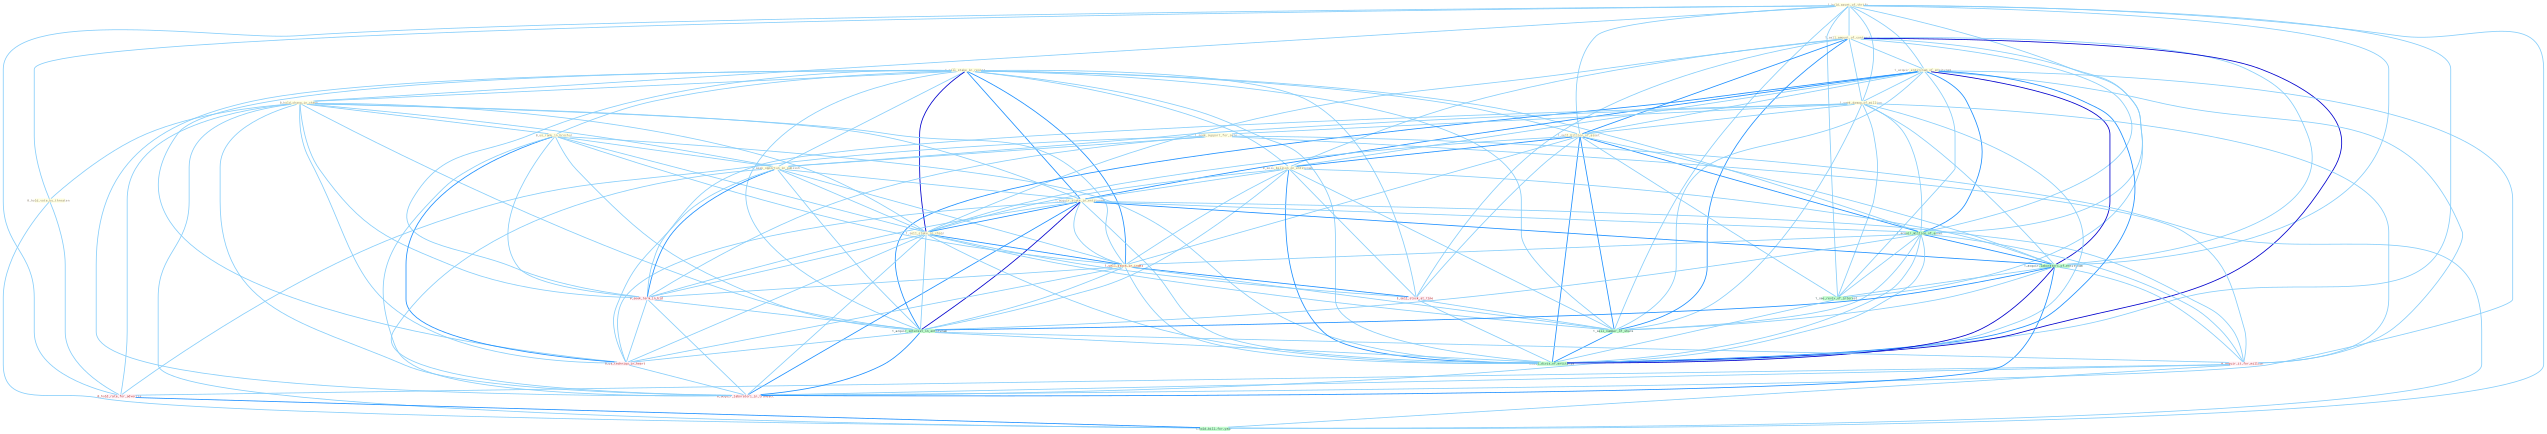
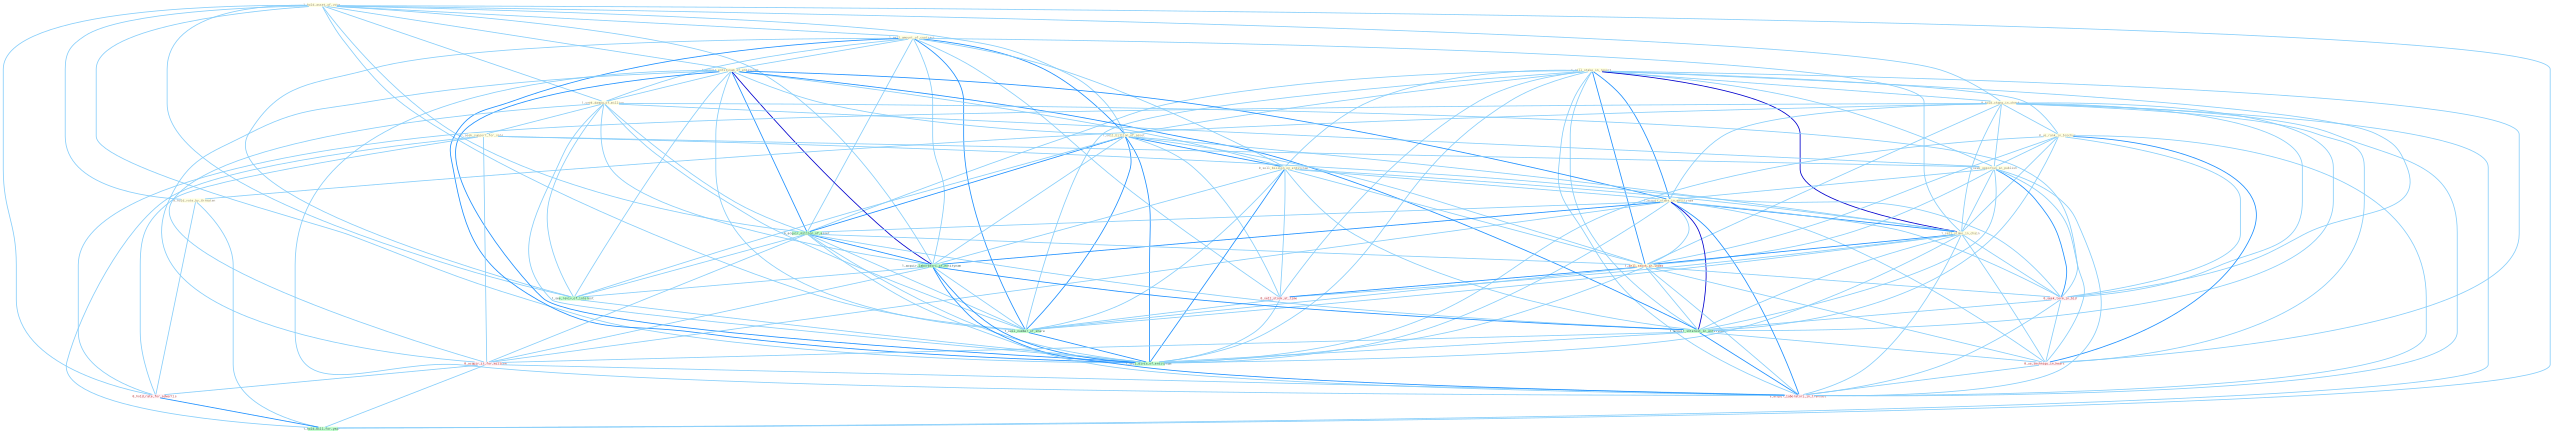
(1849, 5) -> (322, 5)
(1721, 119) -> none
(1921, 233) -> (807, 233)
(2238, 269) -> (490, 264)
none -> (1708, 318)
(1823, 356) -> (1021, 341)
